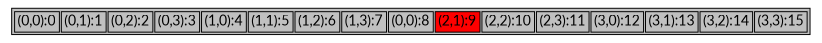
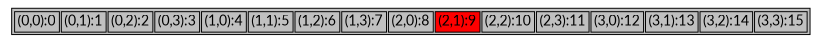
(411, 21) -> (411, 21)
